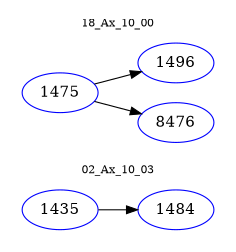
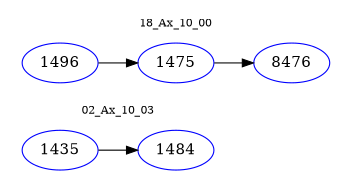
(113, 79) -> (112, 63)
